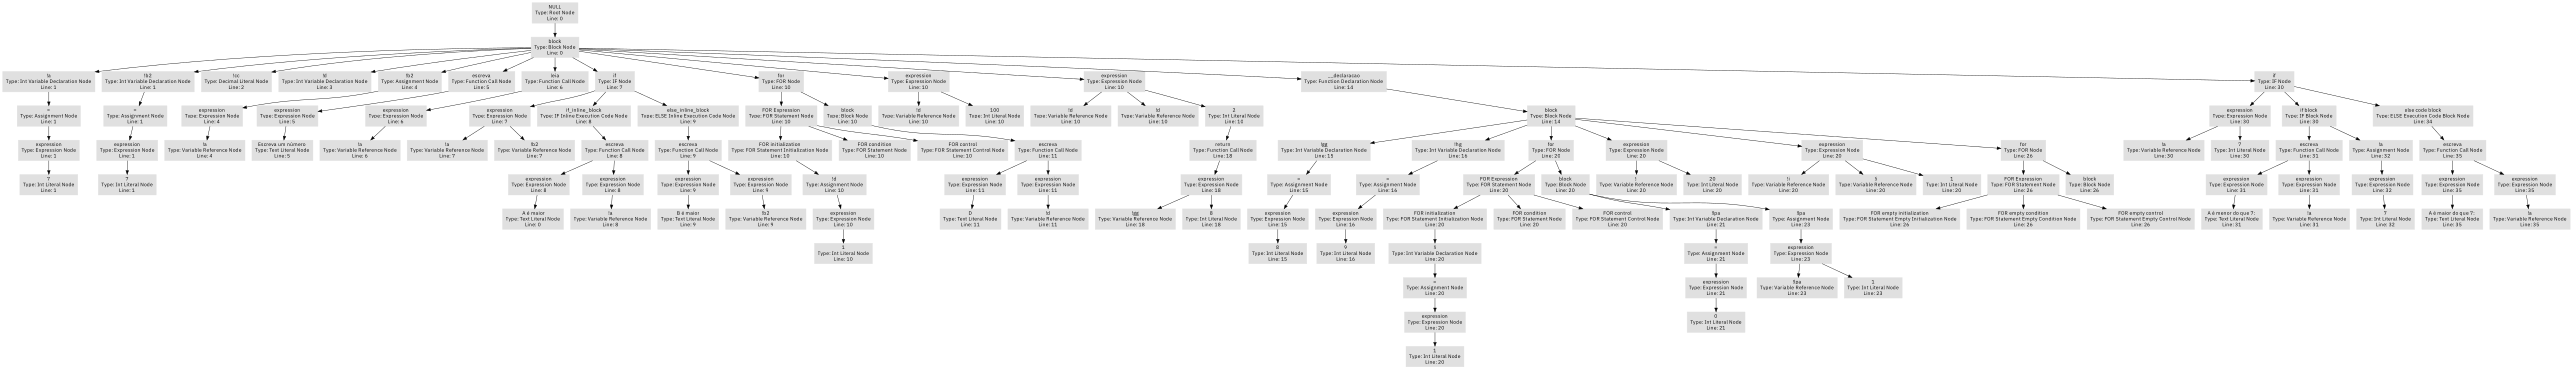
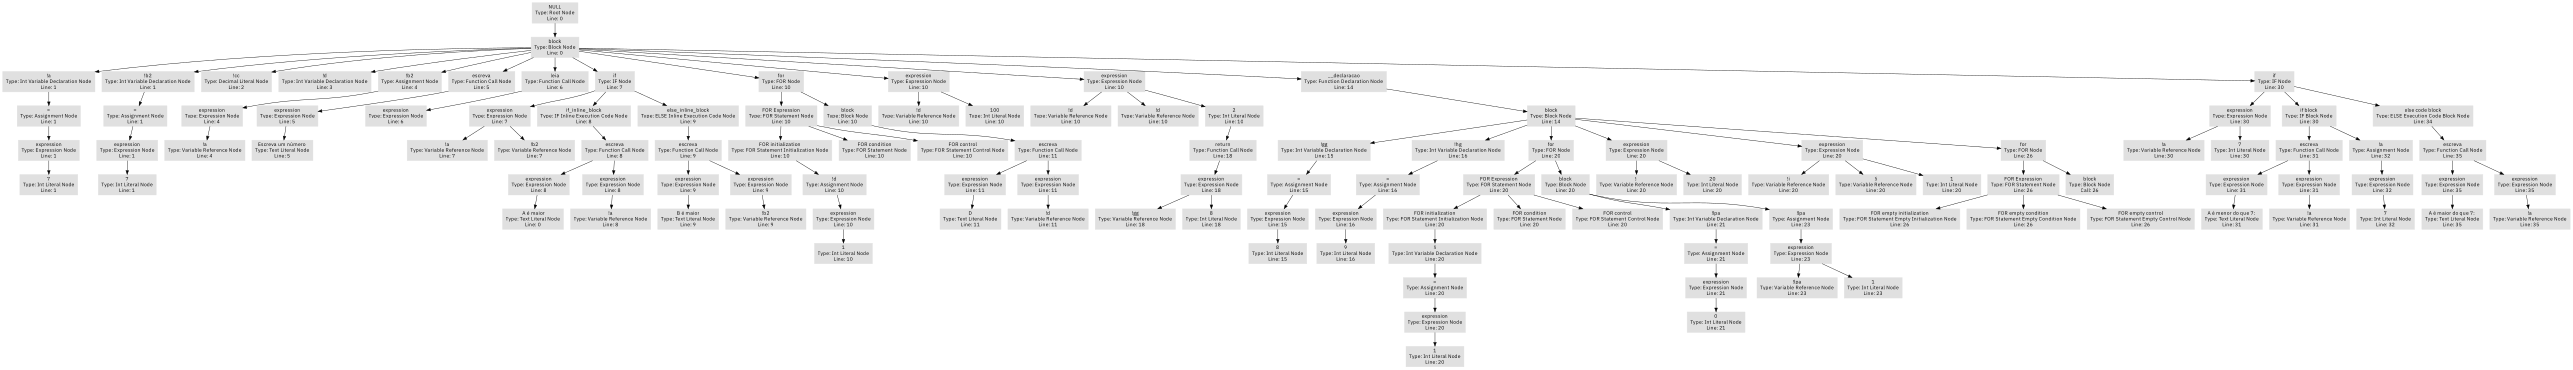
(360, 150) -> none
(2090, 185) -> (2090, 185)
